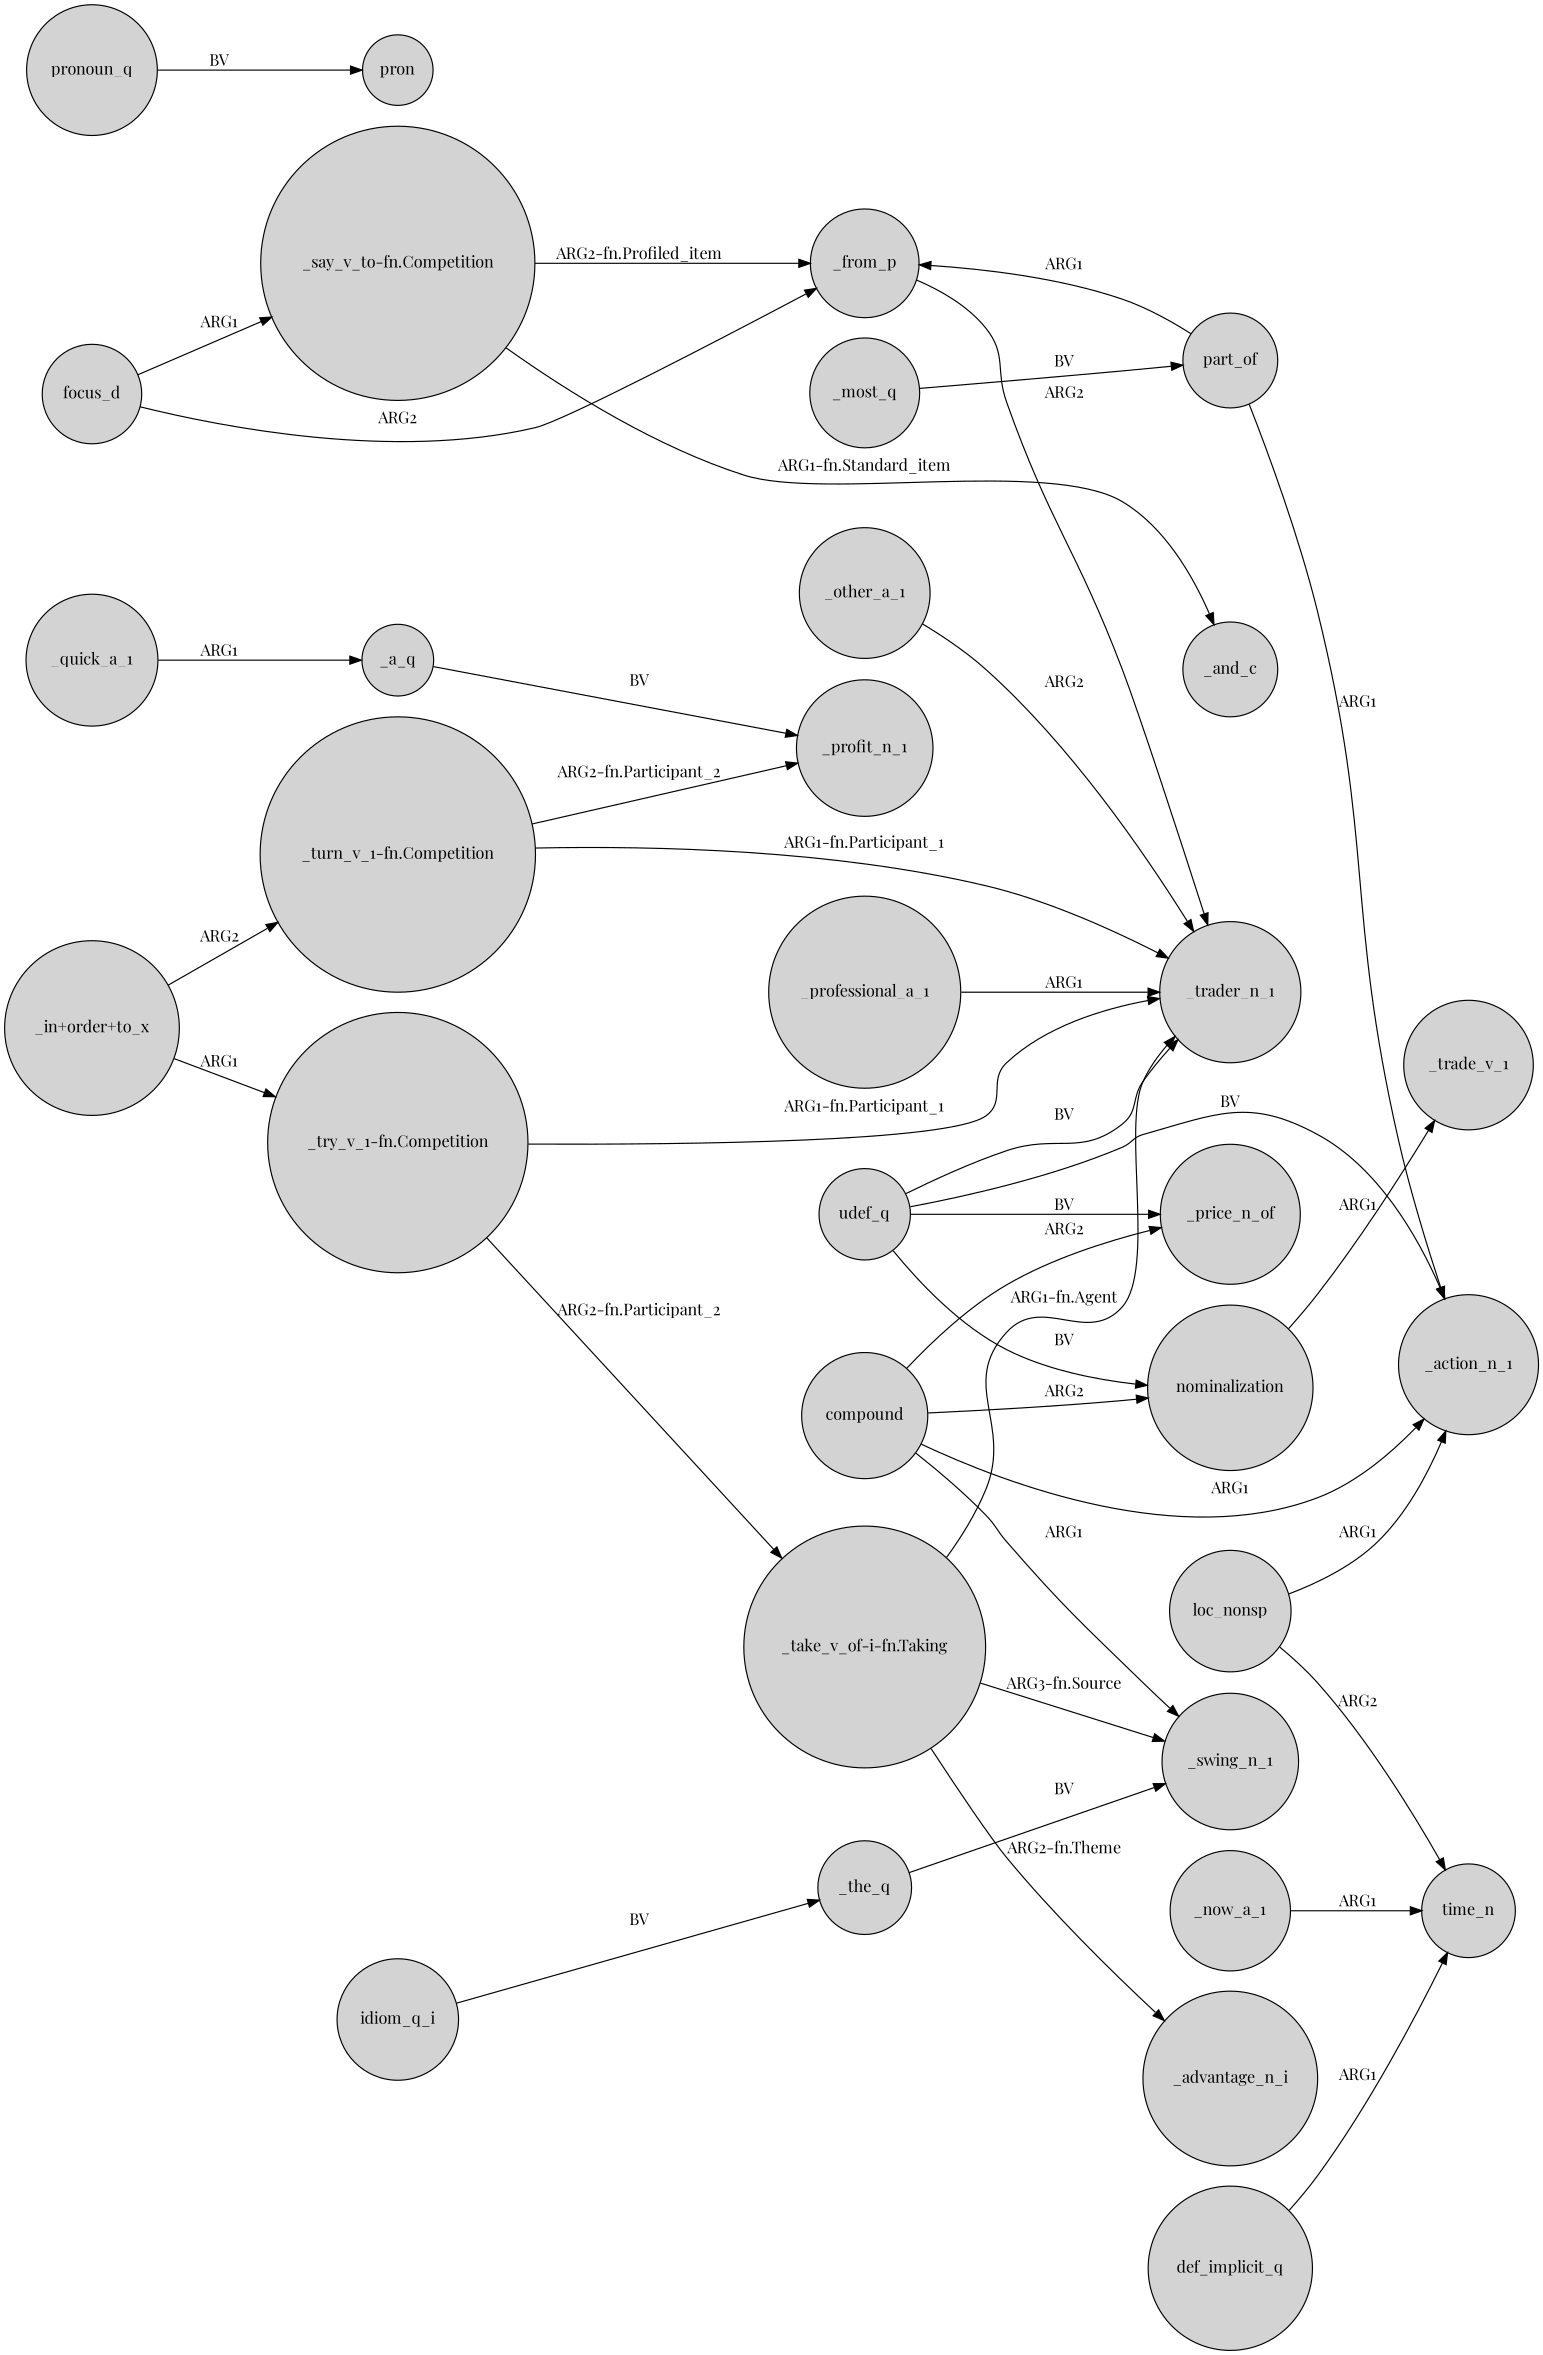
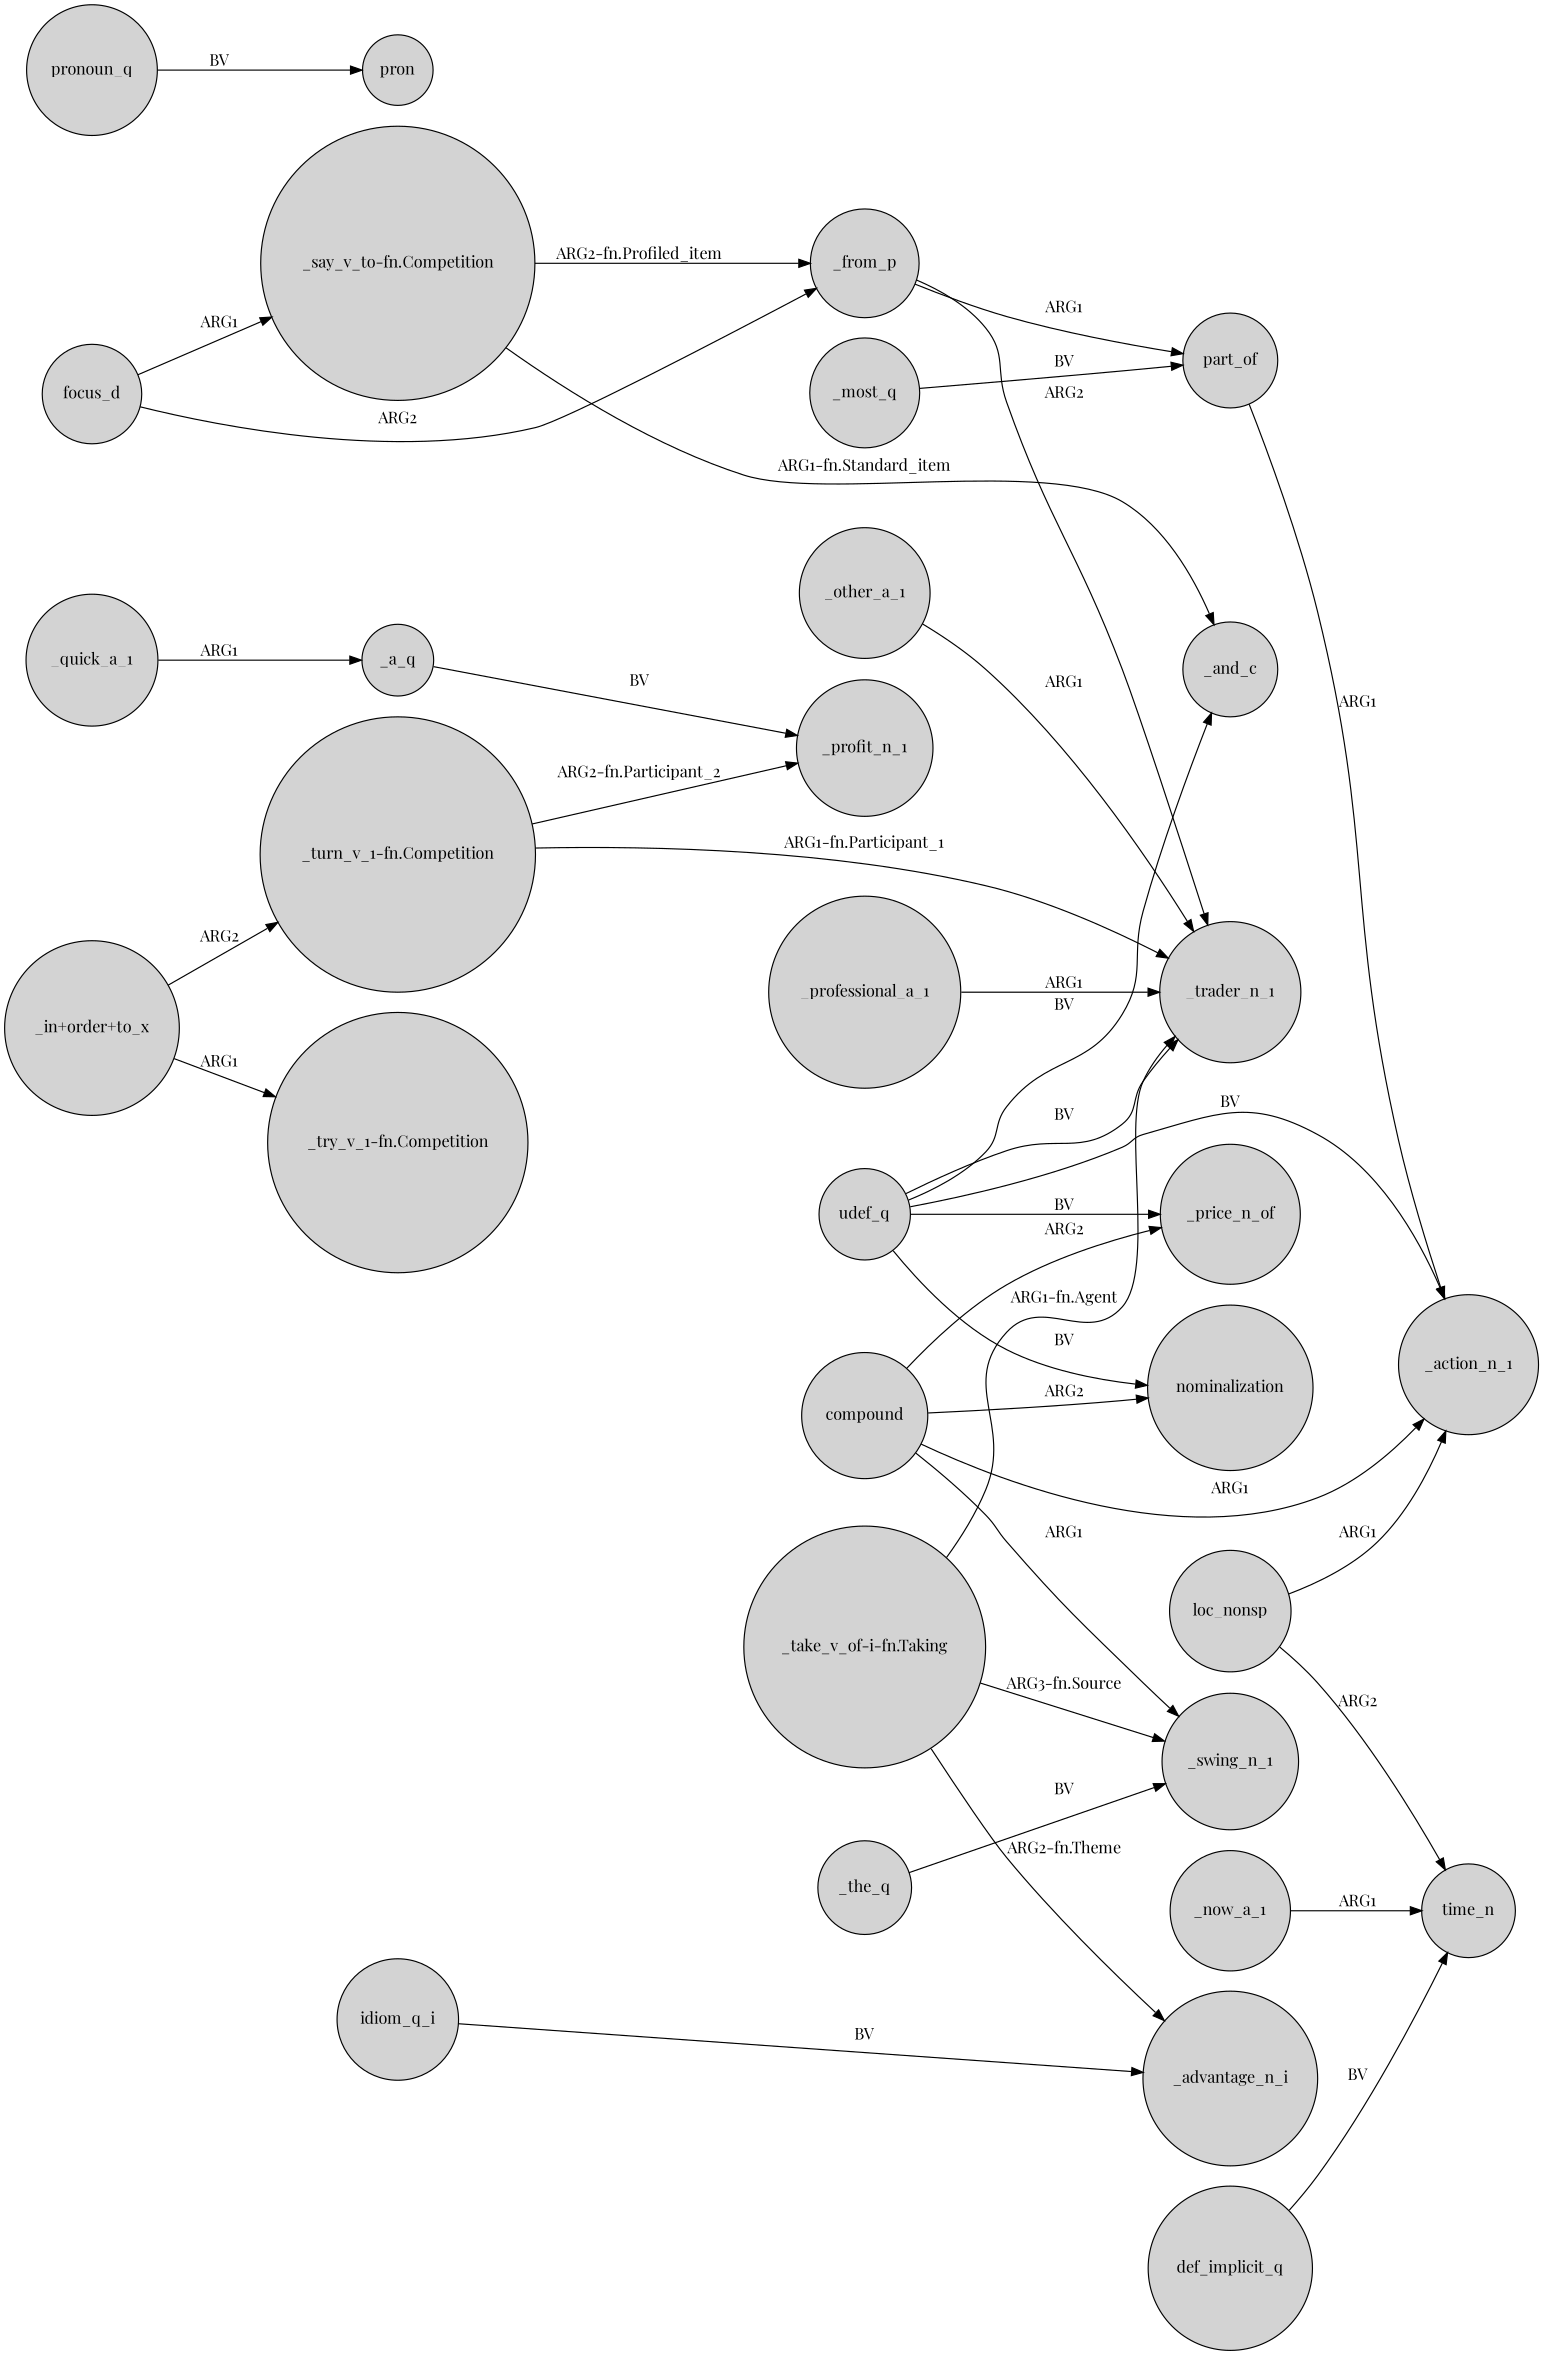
(1065, 284) -> (1041, 326)
(1064, 683) -> (1064, 683)
none -> (1125, 1009)
(1469, 1065) -> none
(866, 1137) -> none
(630, 1394) -> none
(632, 1953) -> (795, 2048)
(1358, 2076) -> (1358, 2076)
